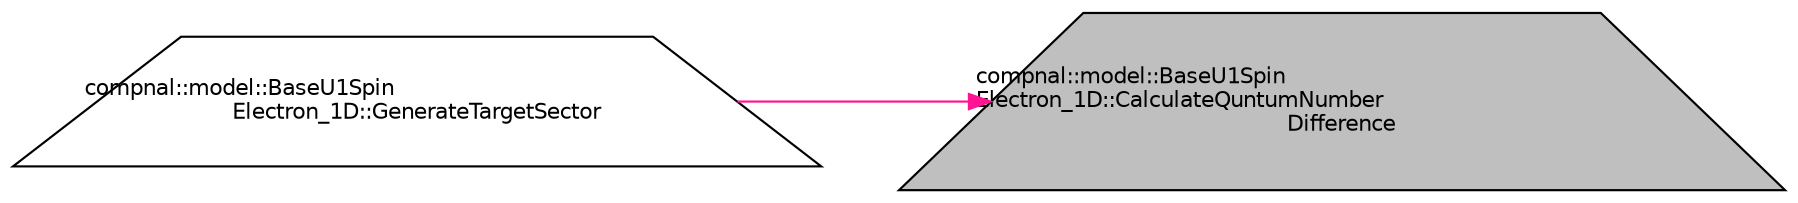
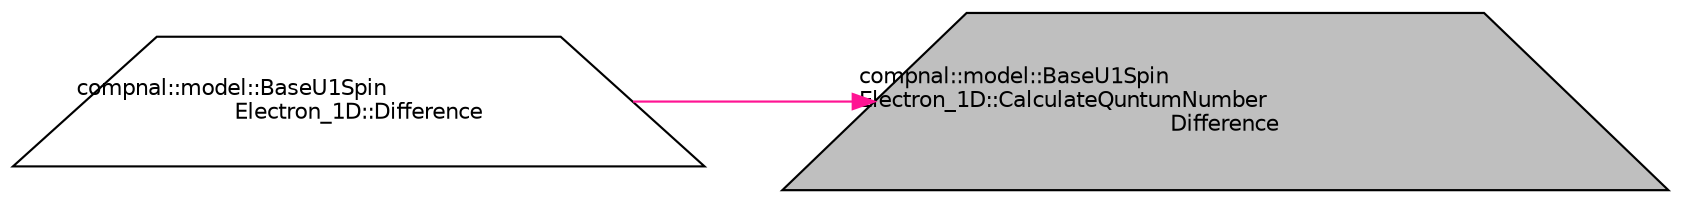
(417, 102) -> (359, 102)
